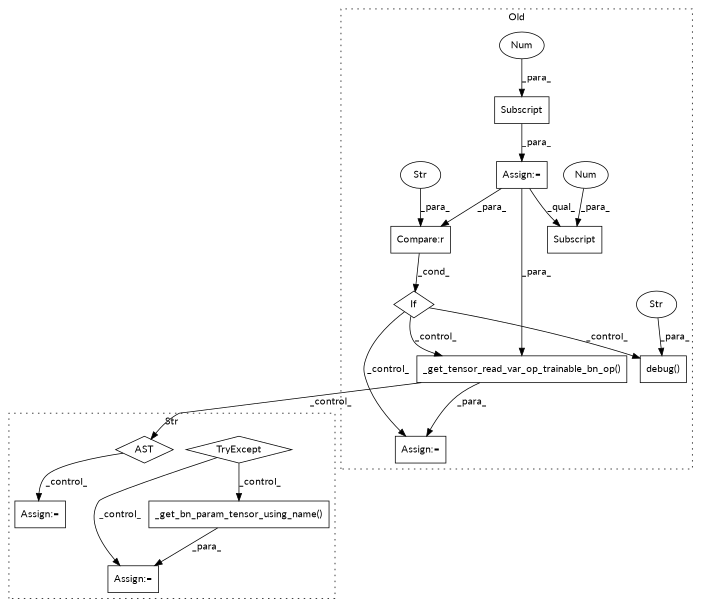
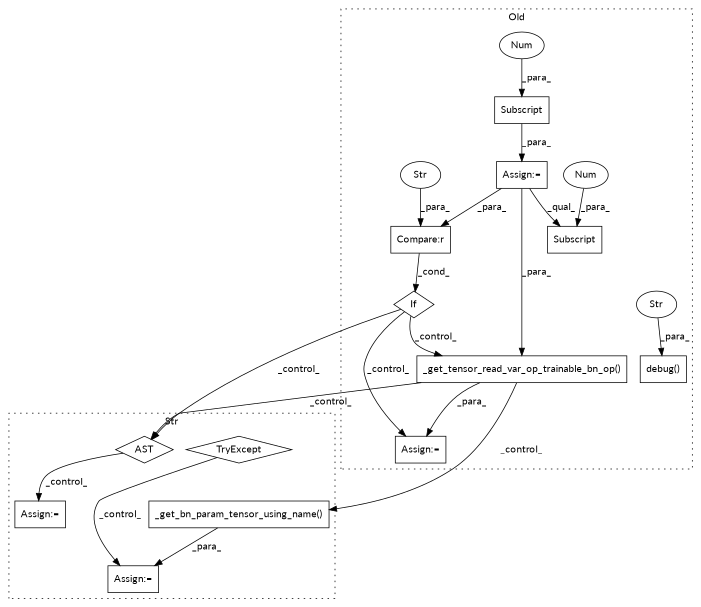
(532, 329) -> (273, 360)
(239, 478) -> (441, 476)
